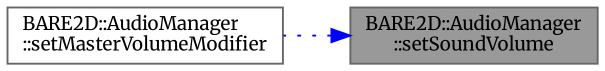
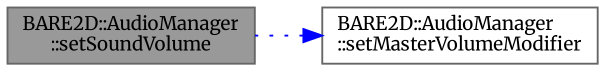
(307, 36) -> (279, 36)
